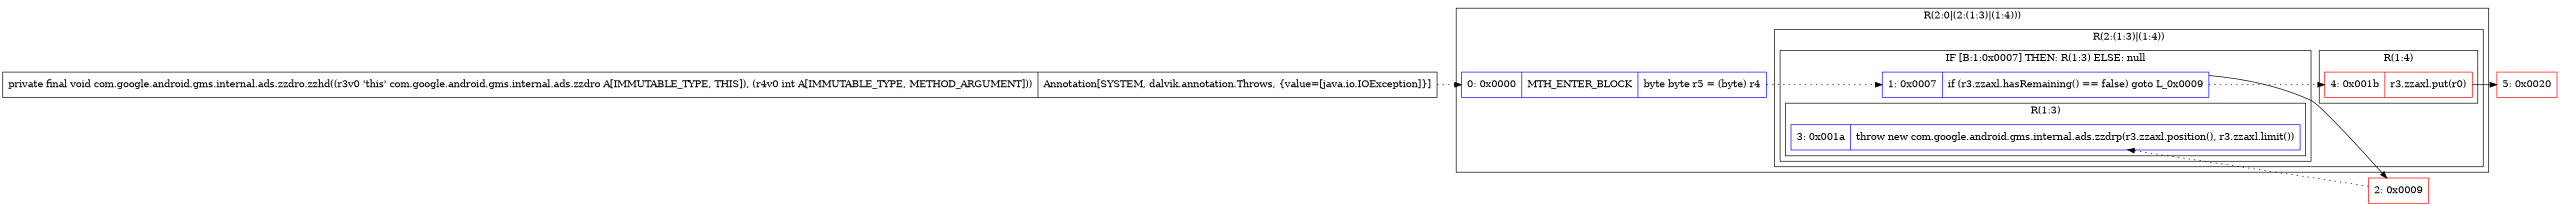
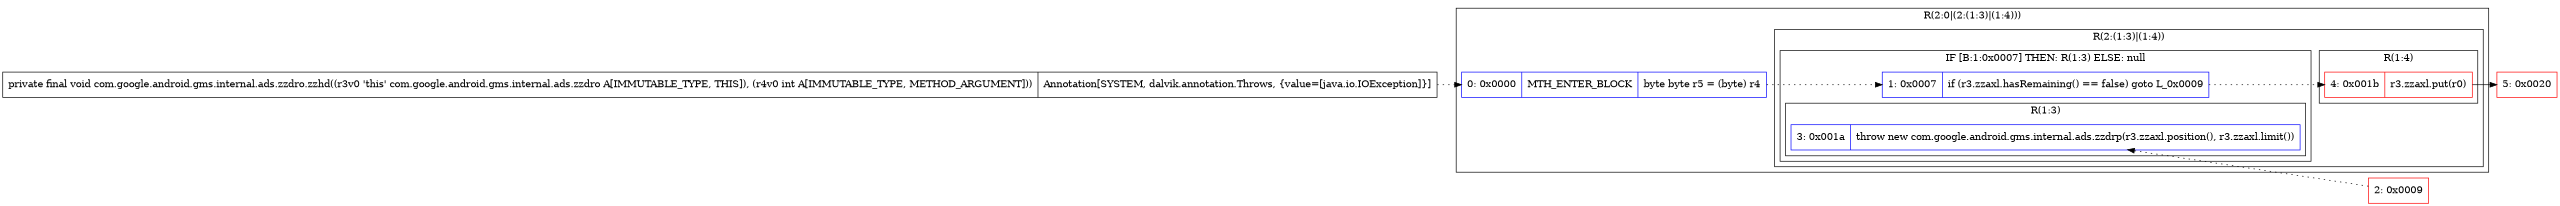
(2304, 98) -> none
